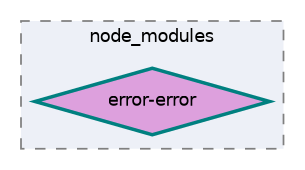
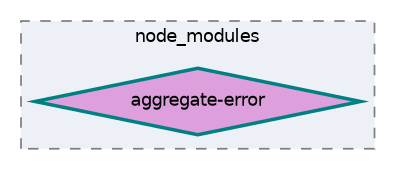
(152, 102) -> (198, 102)
